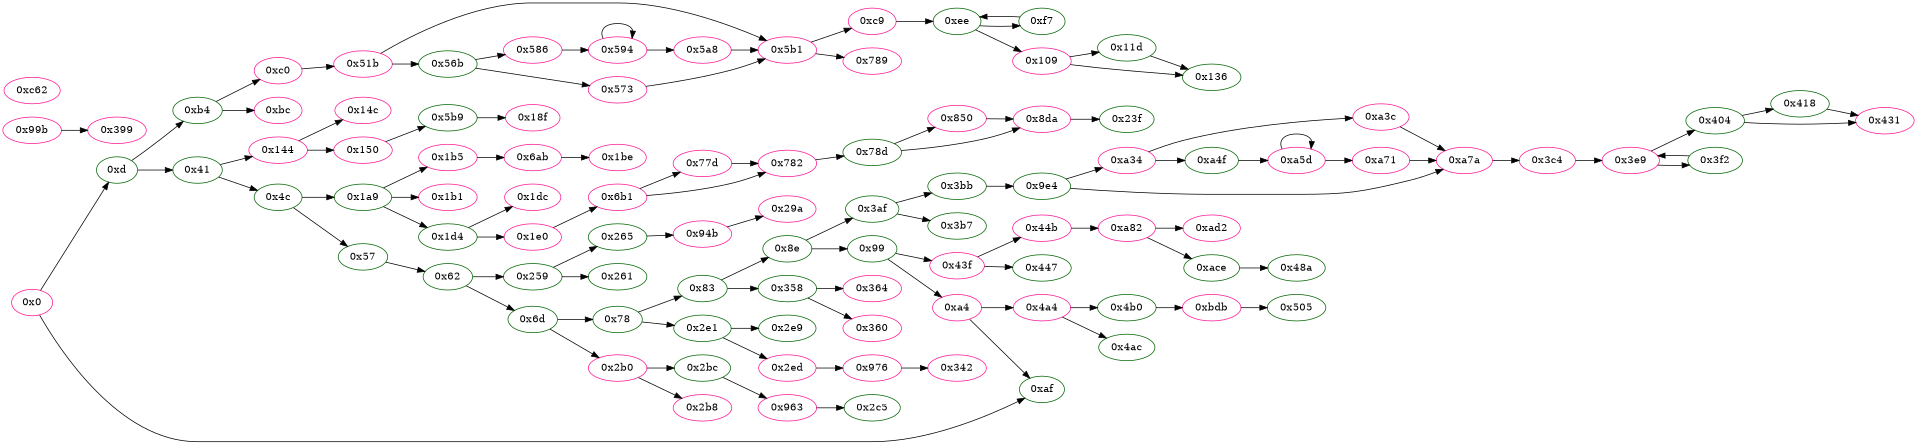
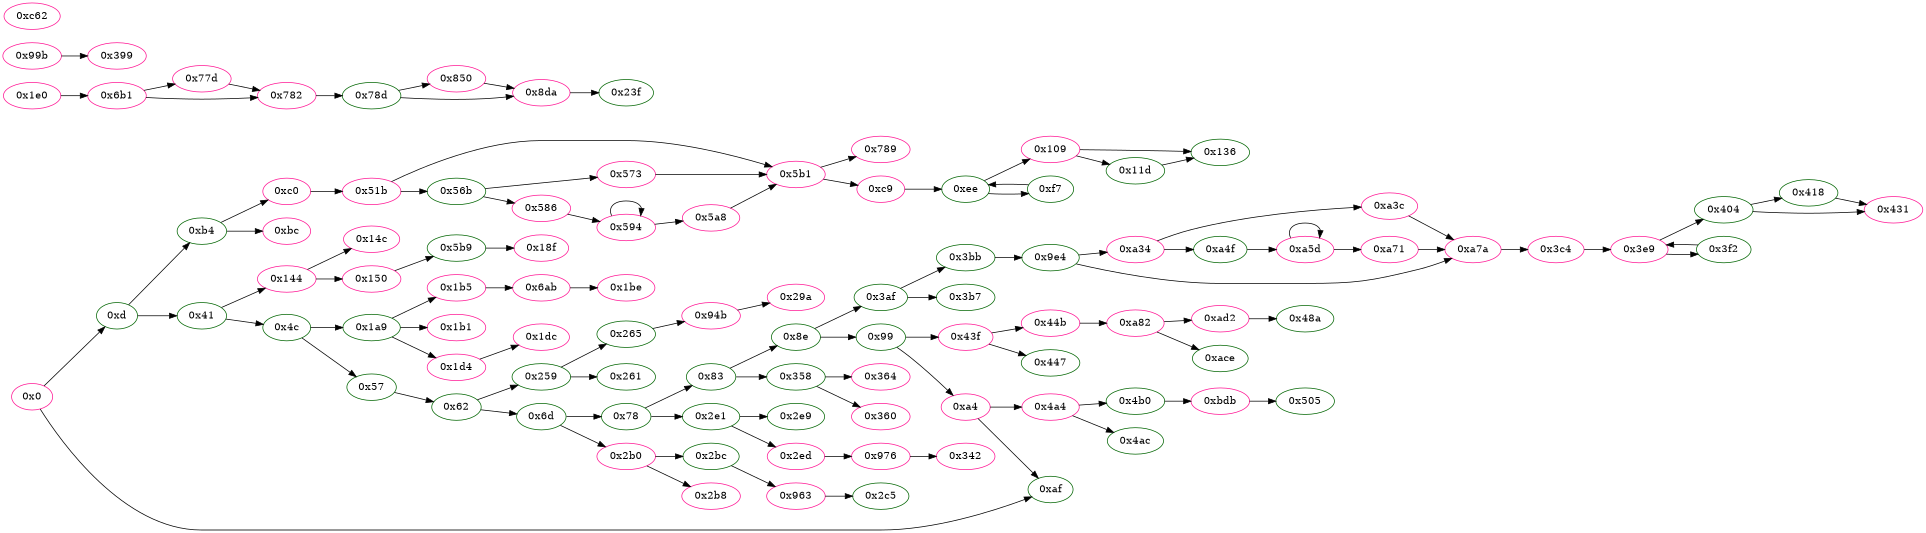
(448, 237) -> (456, 367)
(487, 237) -> none
(1250, 268) -> (1259, 319)
